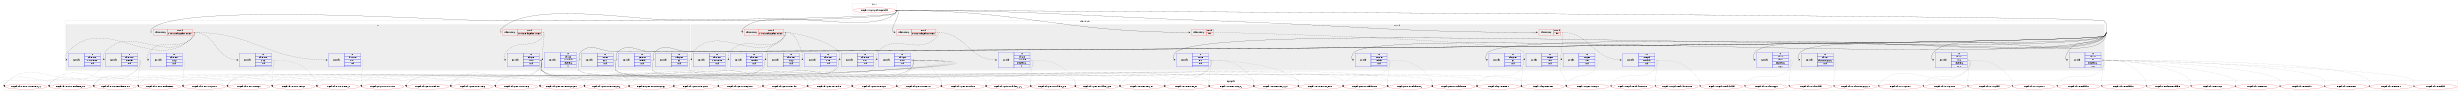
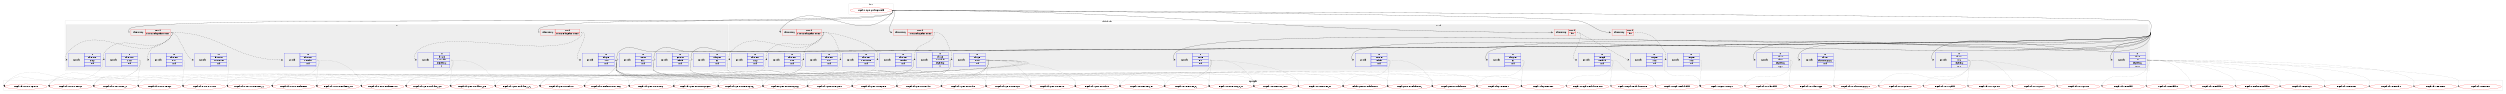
(383, 87) -> (204, 87)
(472, 87) -> (606, 87)
(1454, 87) -> (1365, 87)
none -> (1900, 87)
